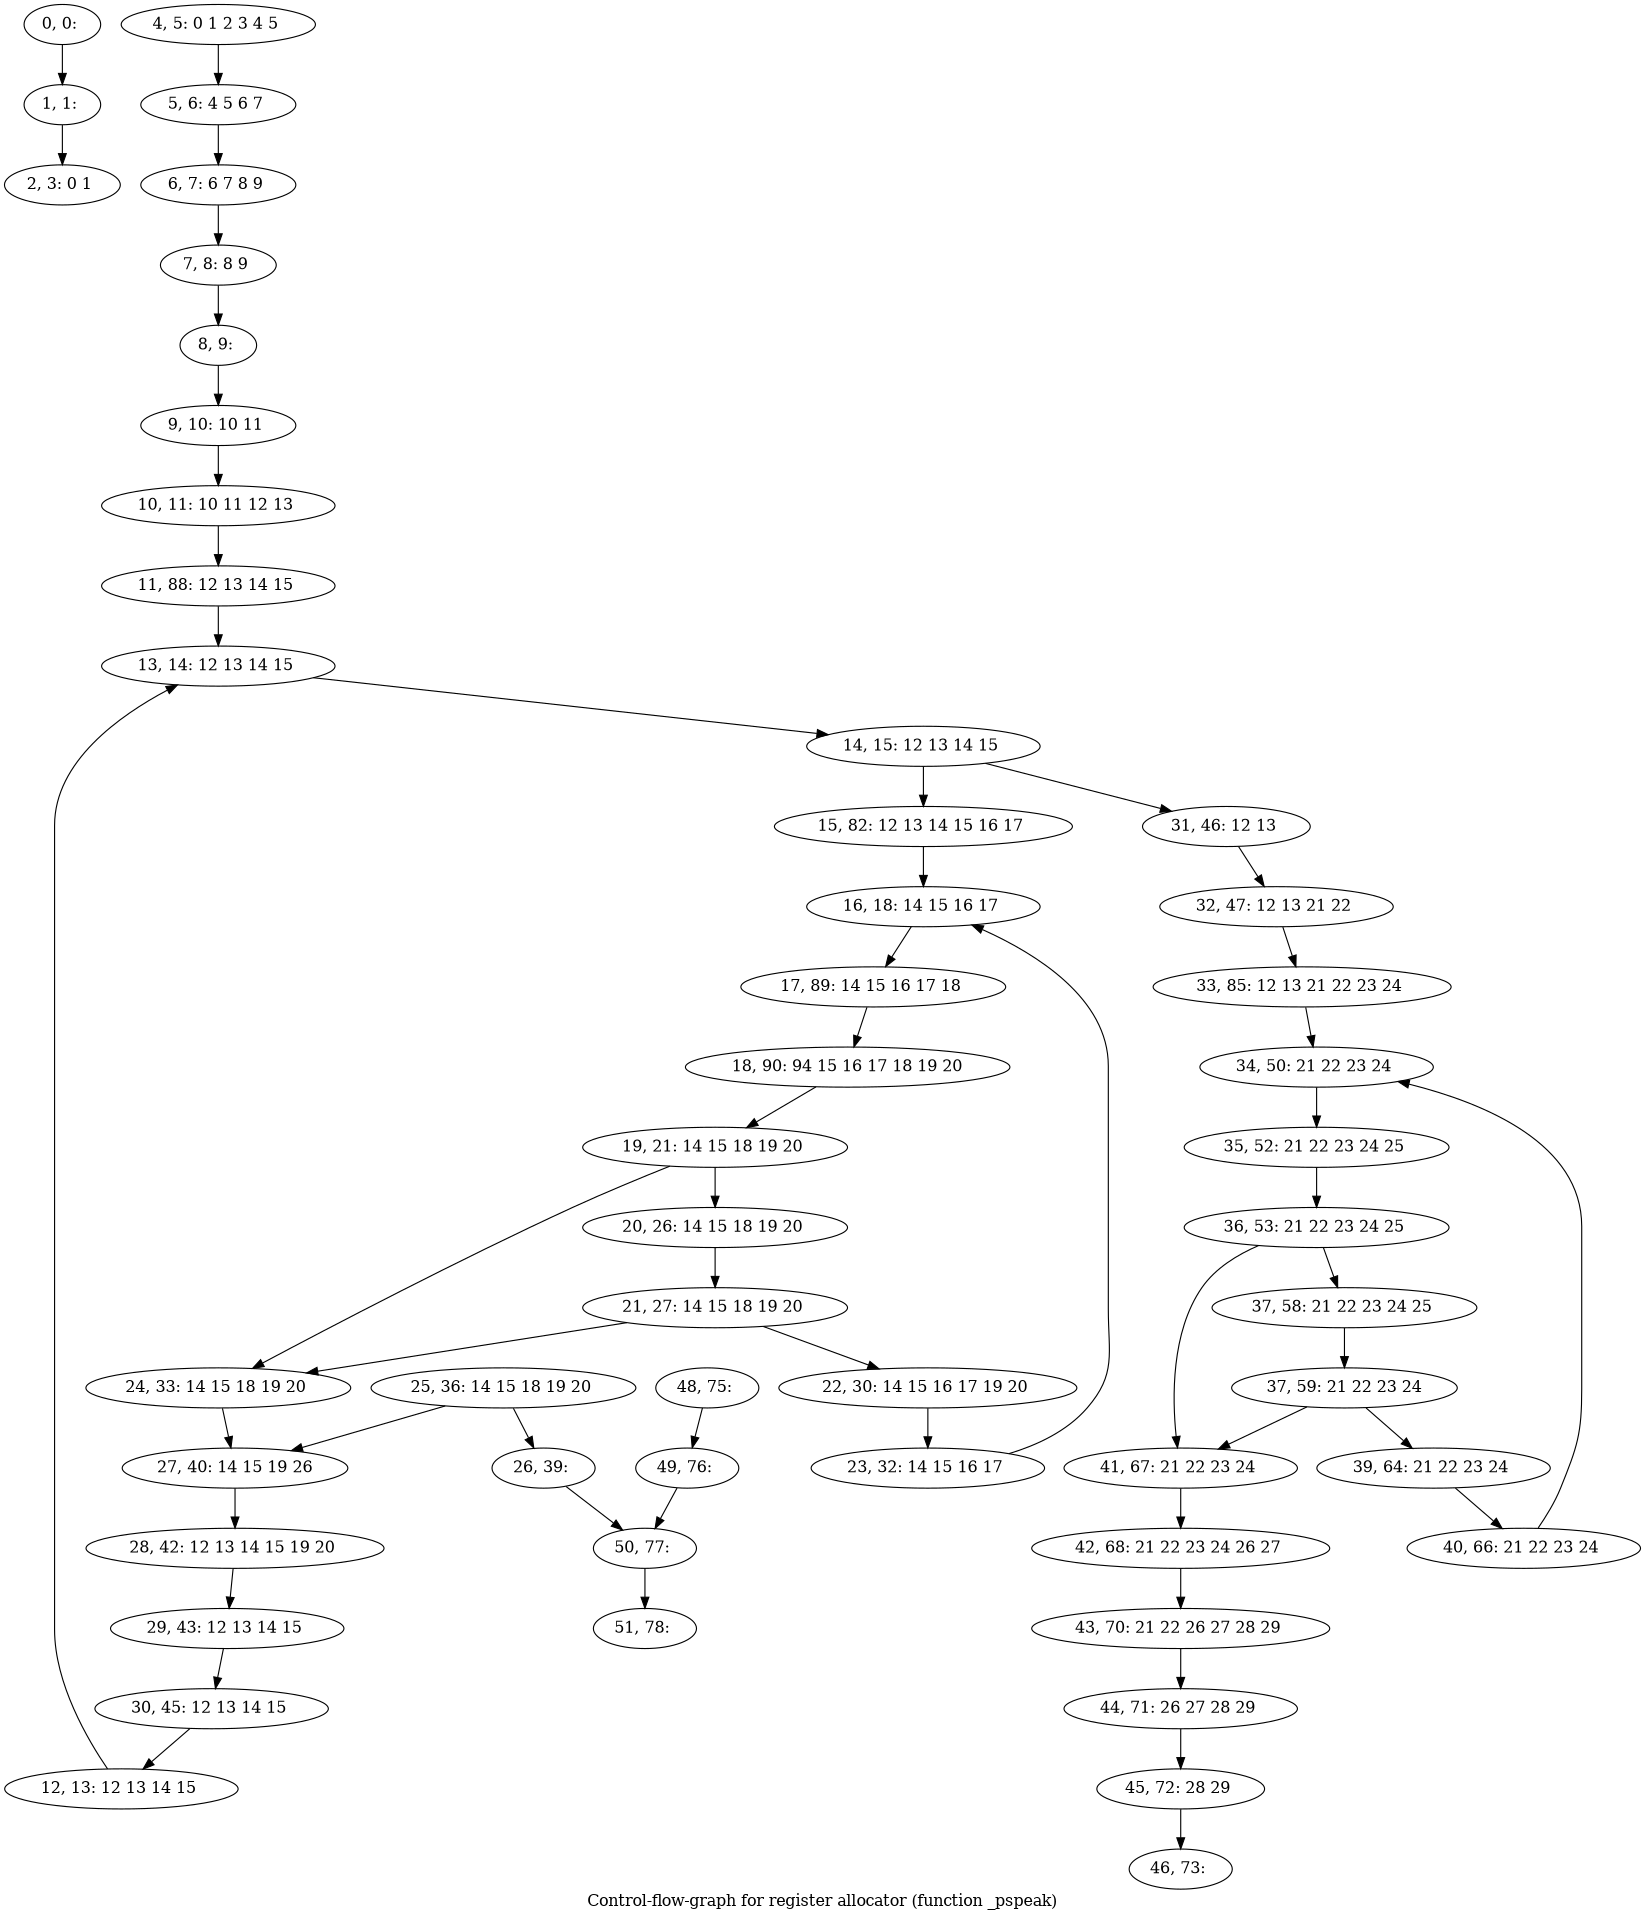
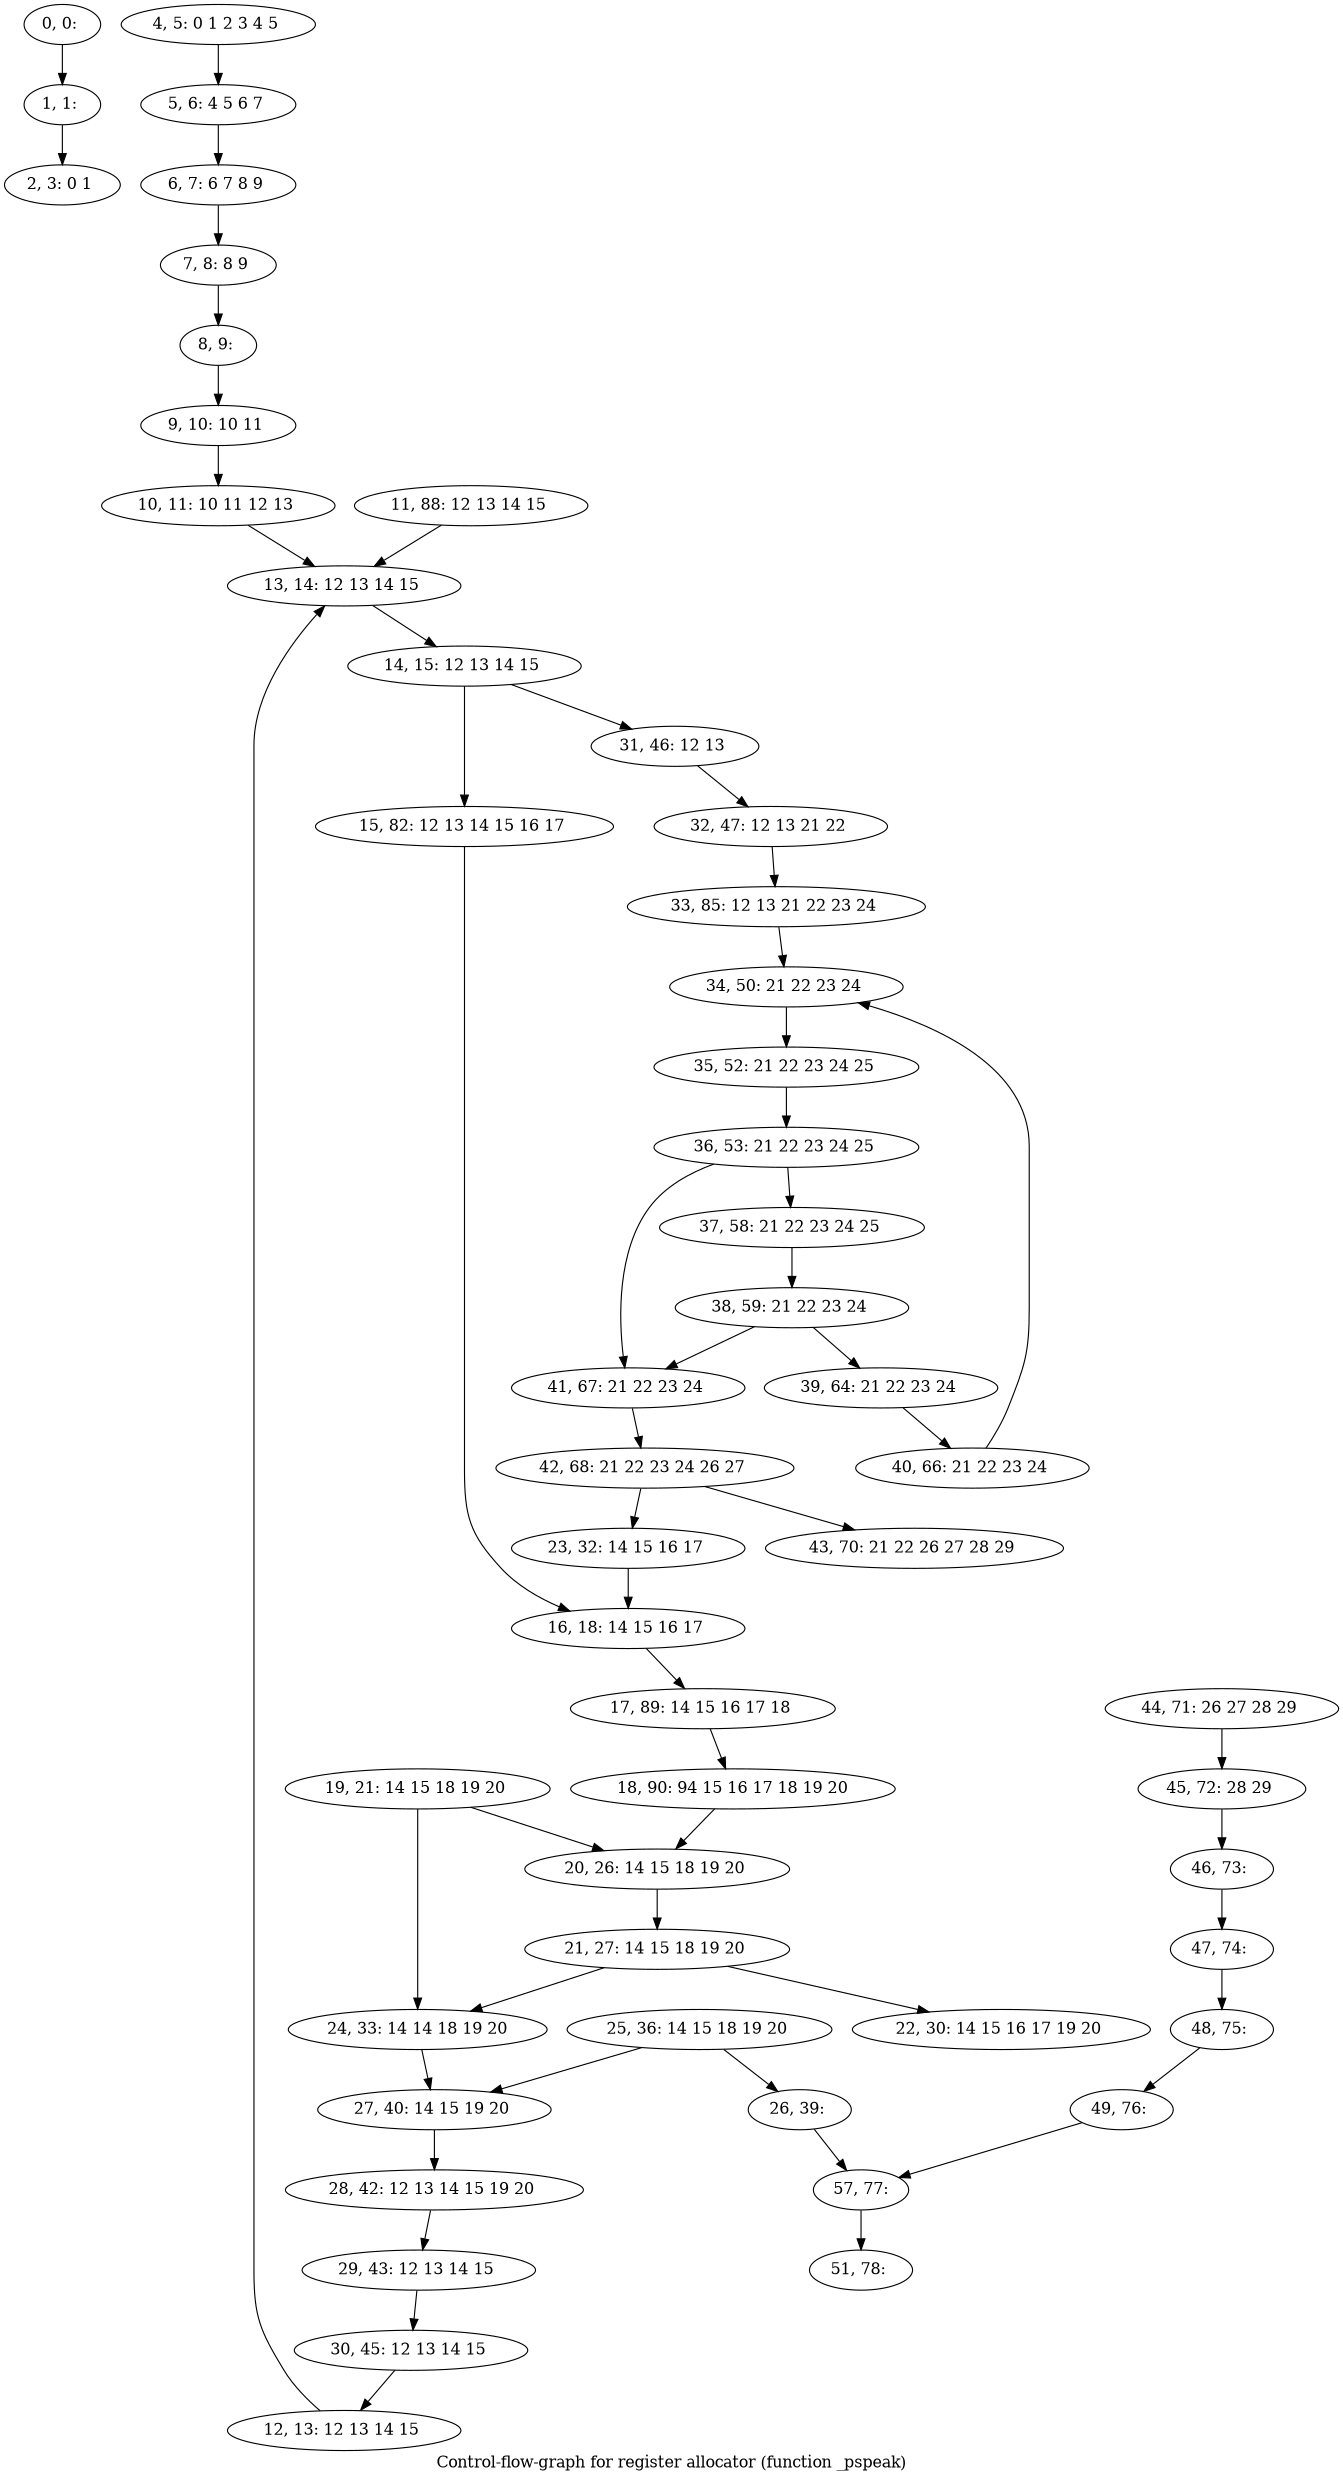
(218, 540) -> (276, 543)
(786, 1104) -> (699, 1825)
(218, 1388) -> (418, 2030)
(1344, 1388) -> (792, 1308)
(928, 1423) -> (638, 1503)
(235, 1468) -> (434, 2110)
(645, 1548) -> (861, 2190)
(1181, 1663) -> none
none -> (1222, 1949)
